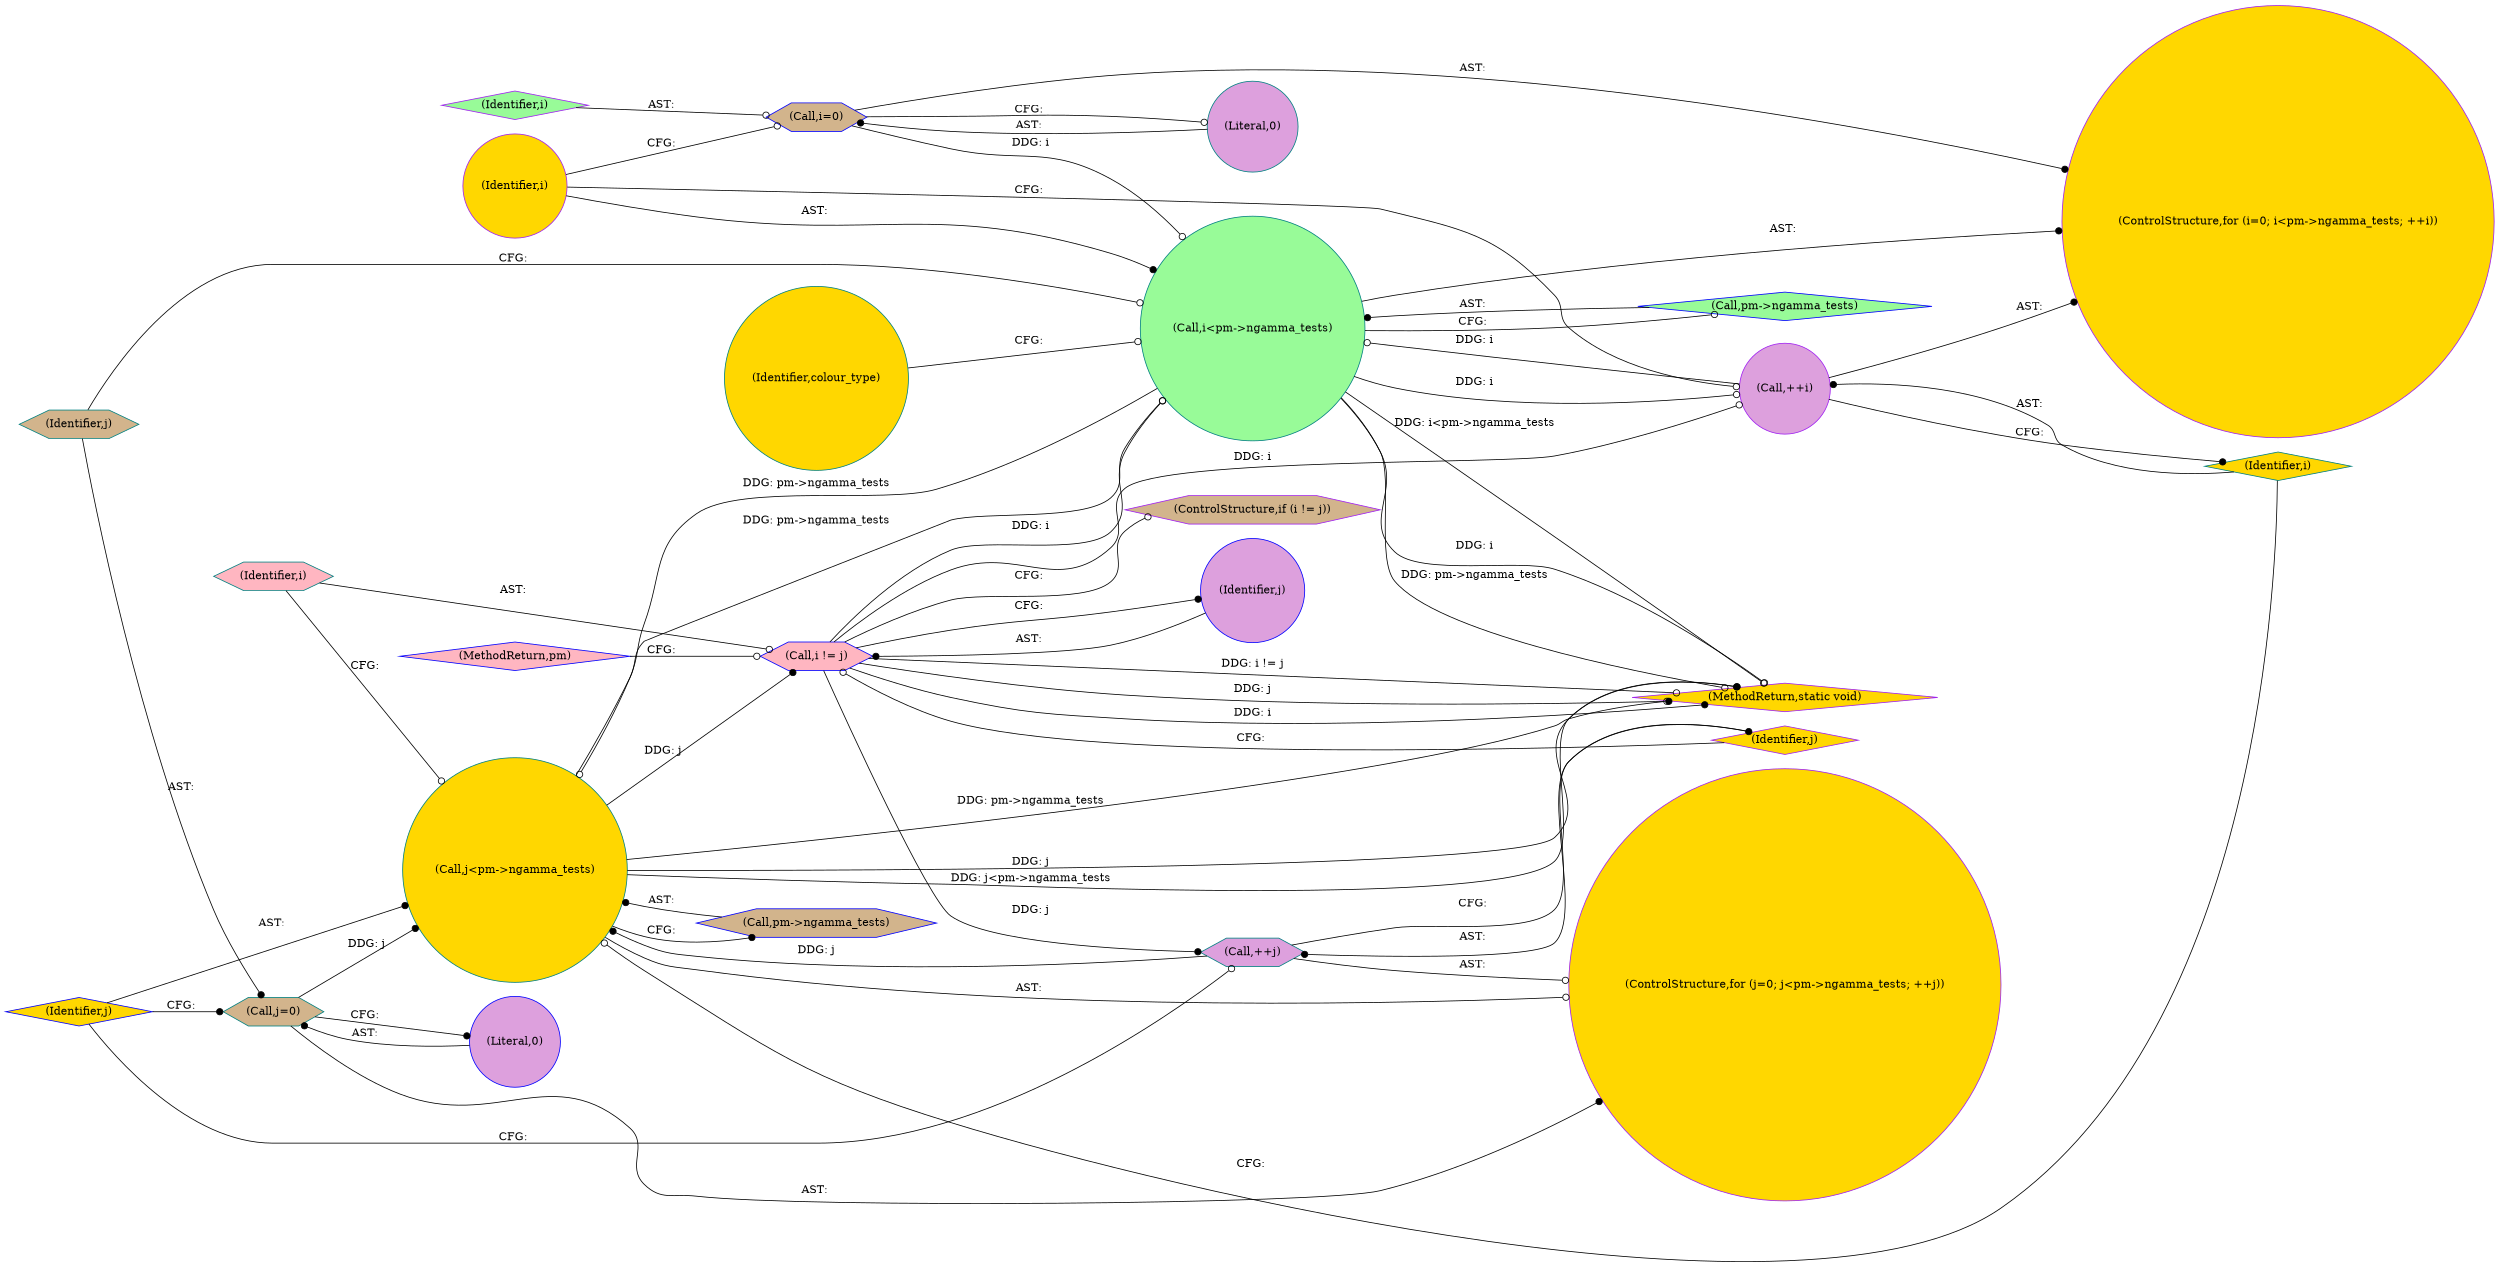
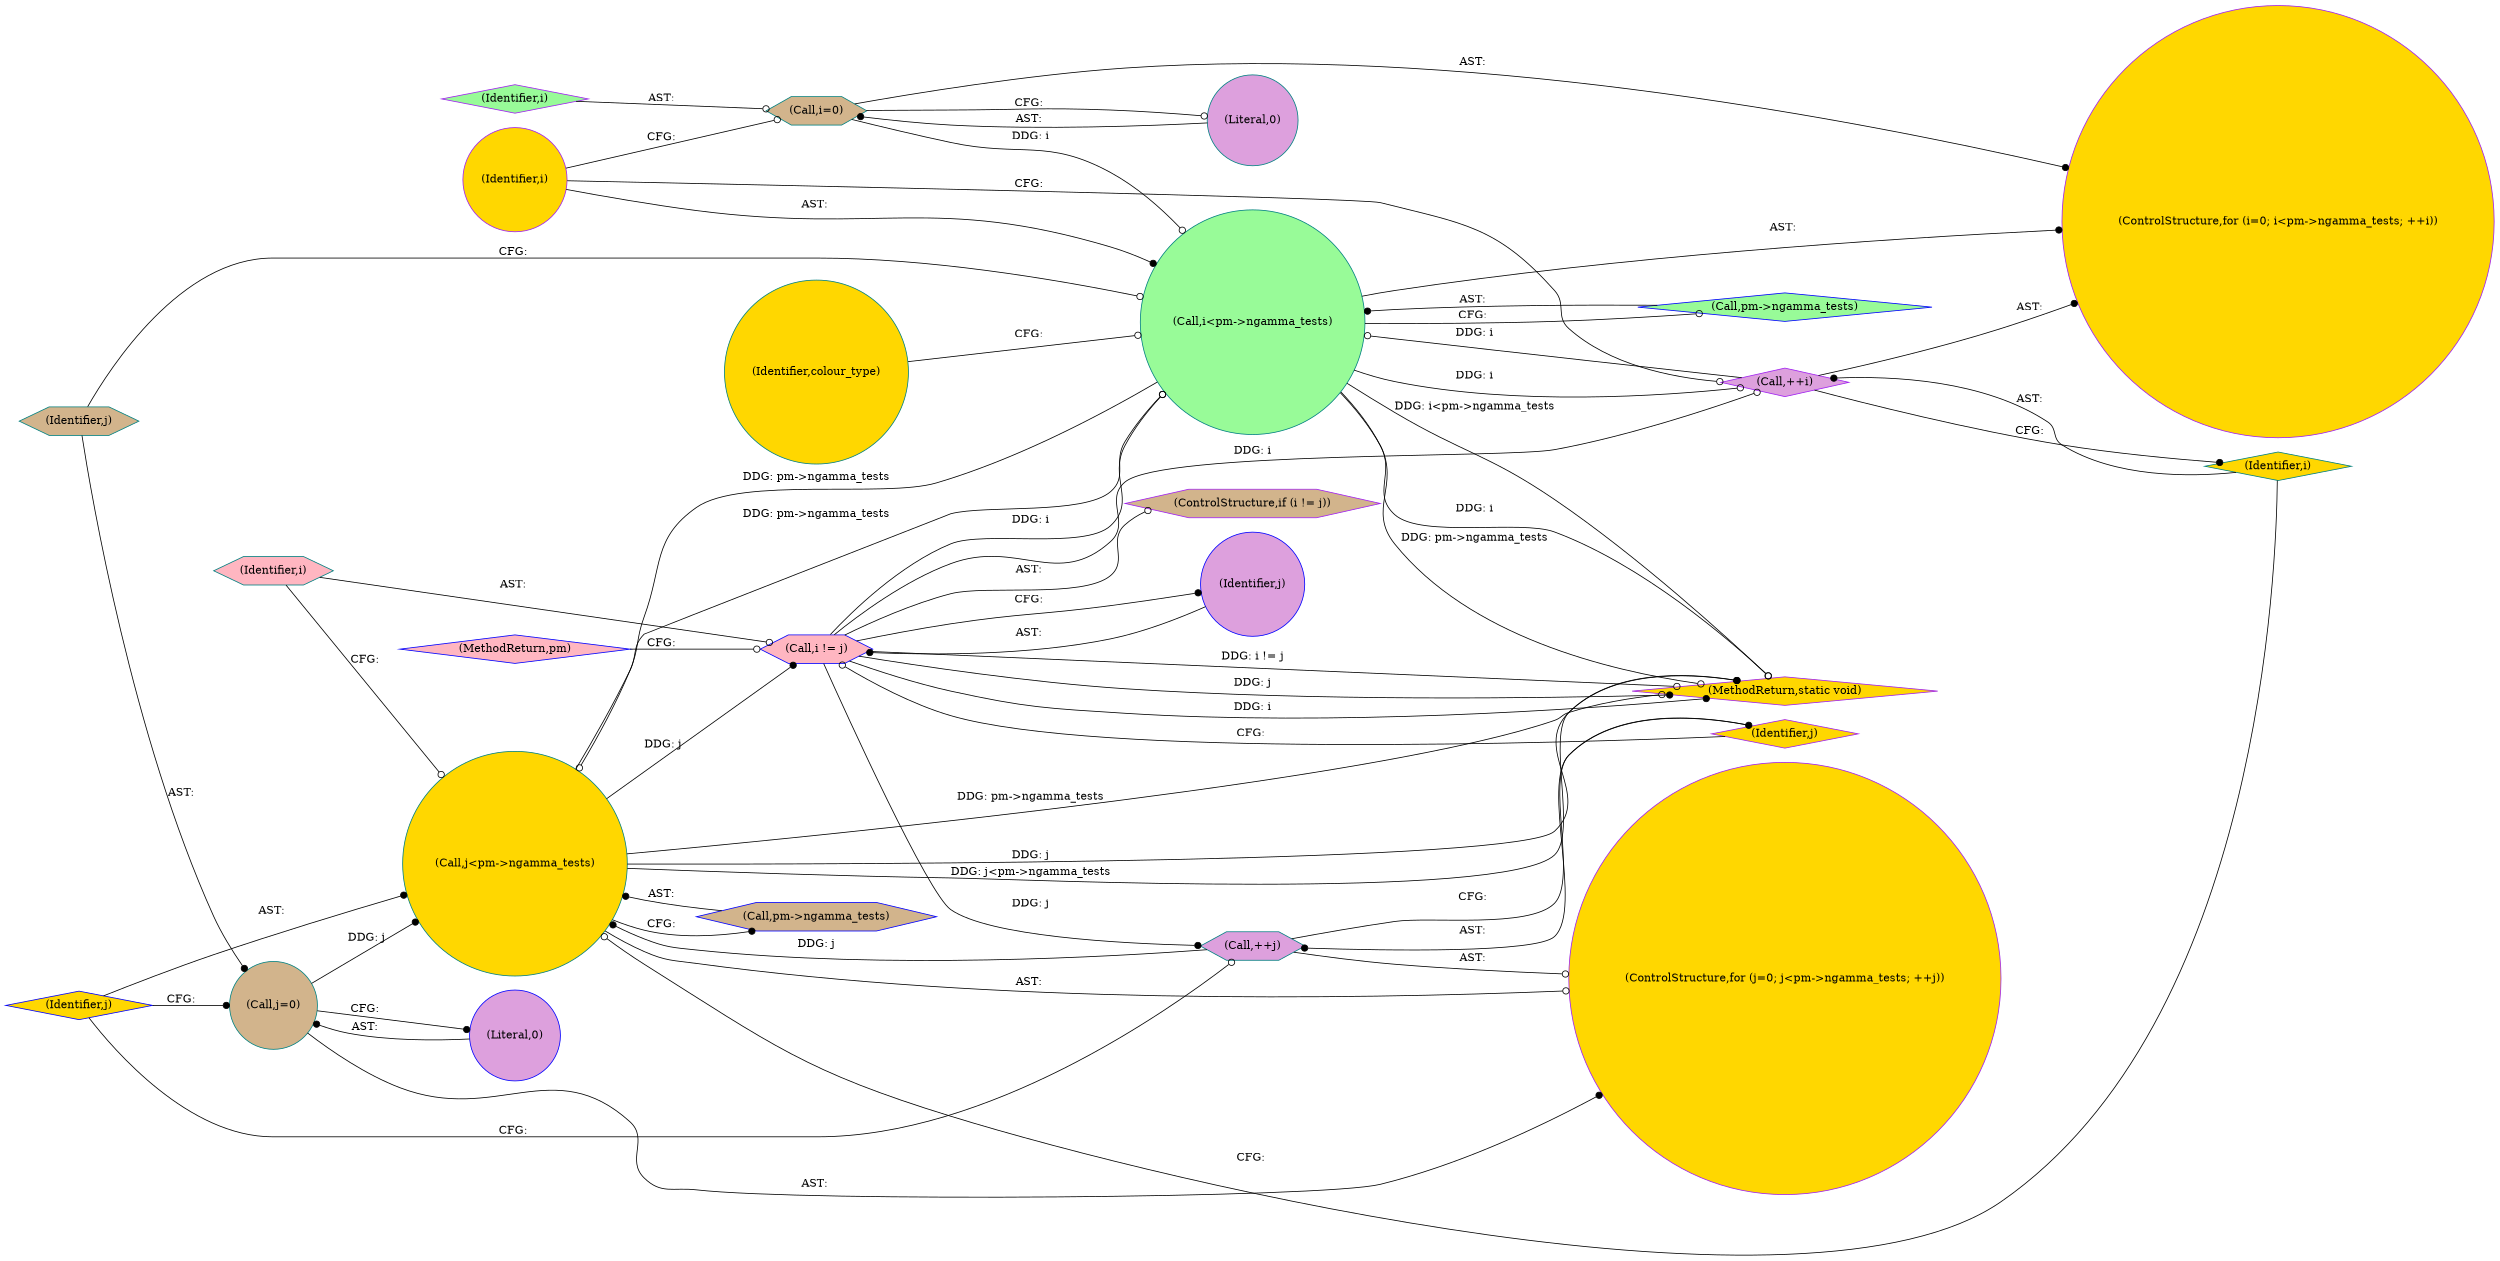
(816, 117) -> (816, 111)
(1785, 389) -> (1785, 382)
(1031, 576) -> (1031, 570)
(273, 1012) -> (273, 1005)
